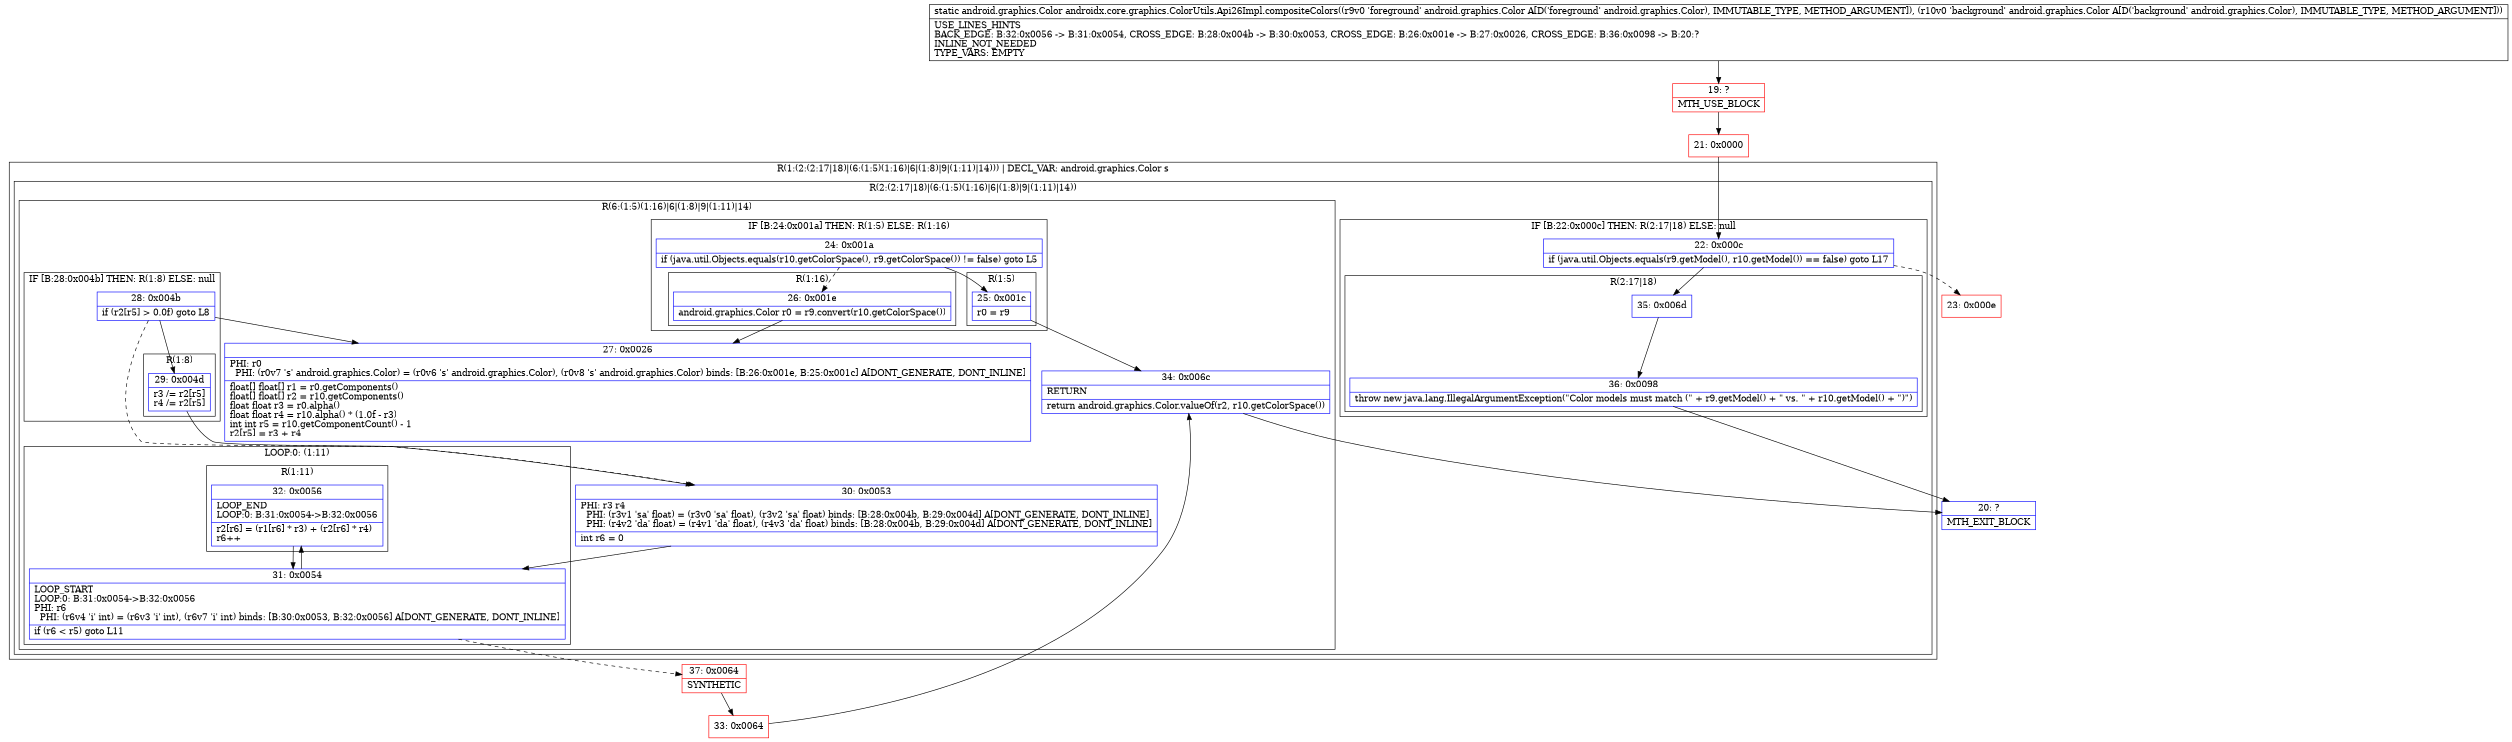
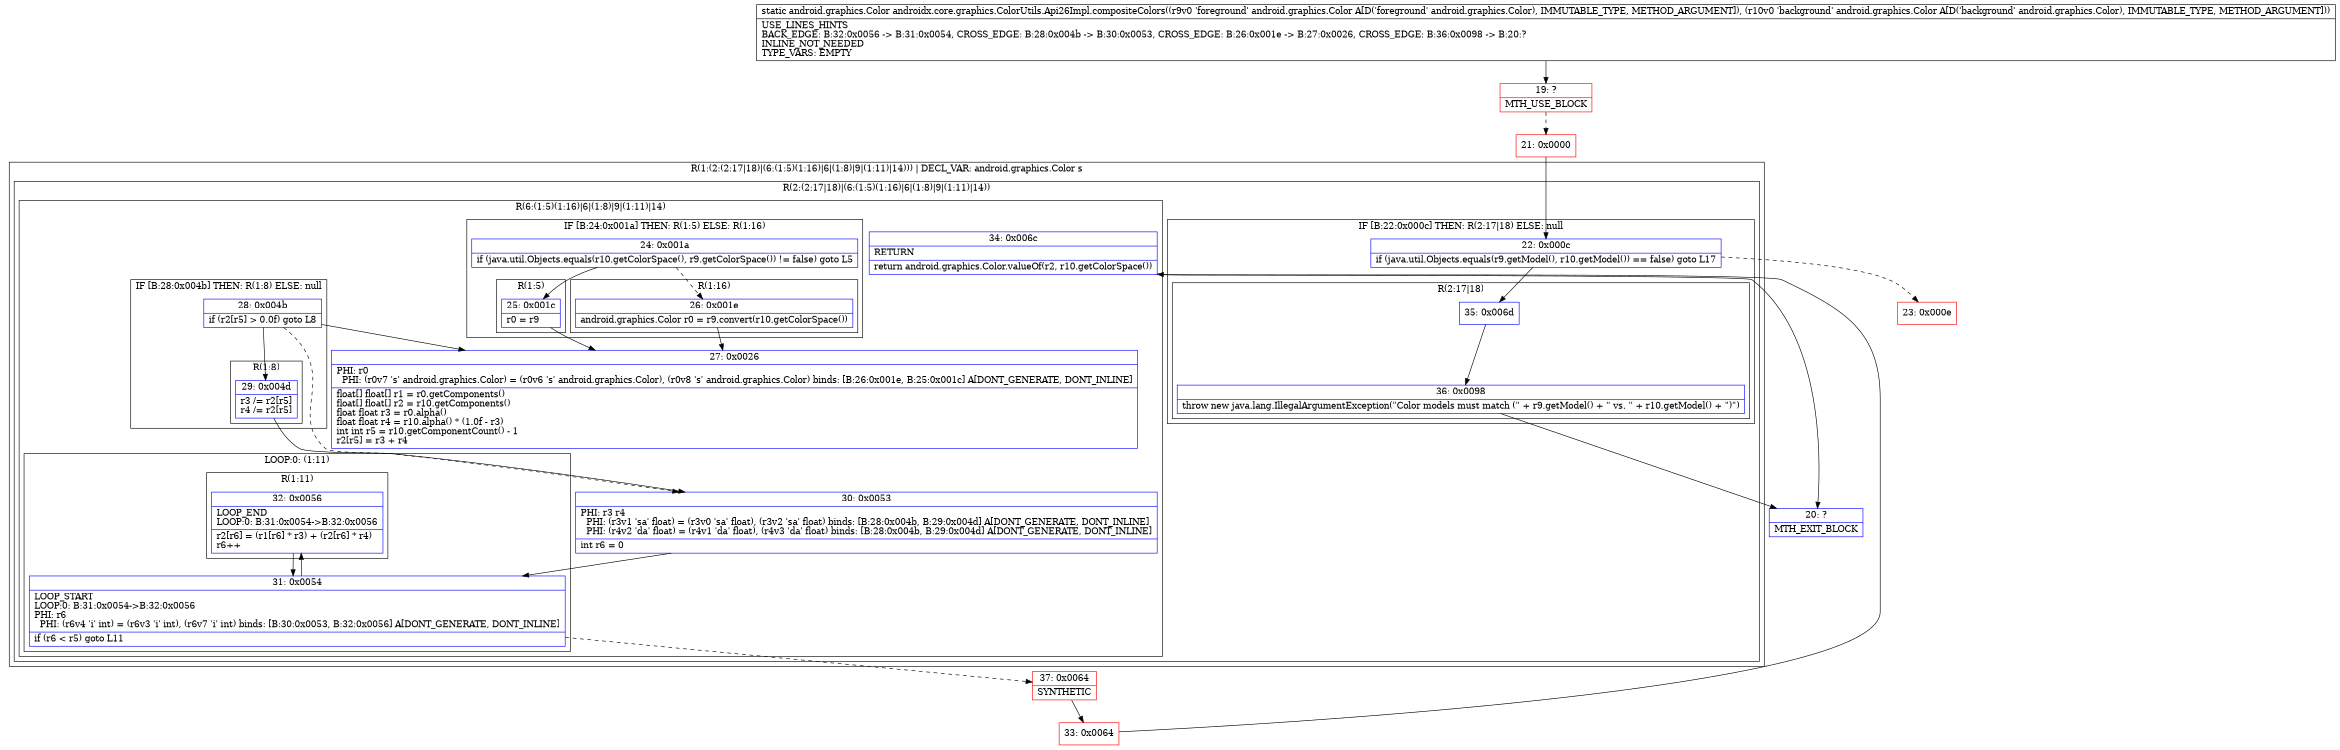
(1719, 120) -> (1546, 120)
(1083, 344) -> (576, 342)
